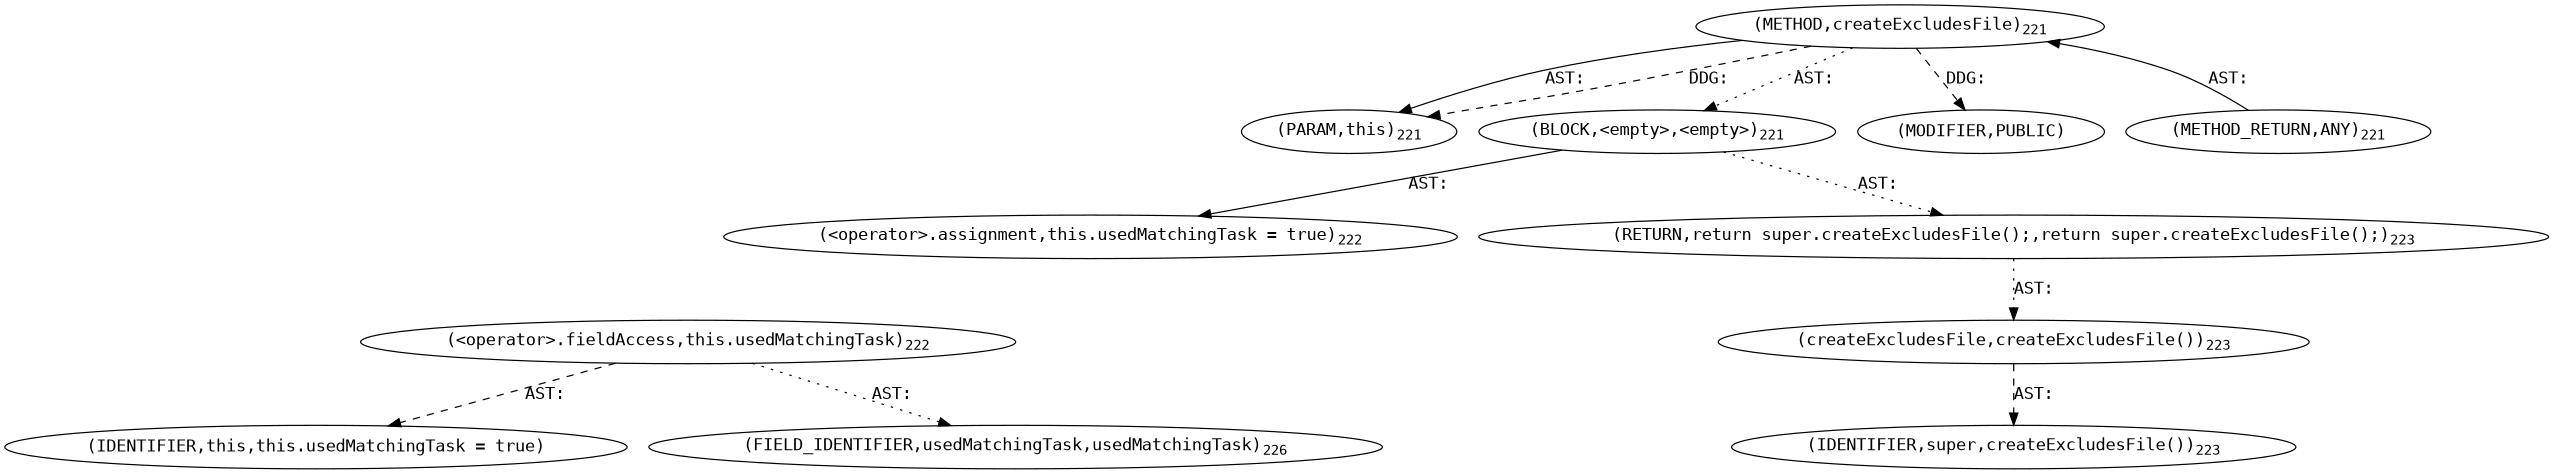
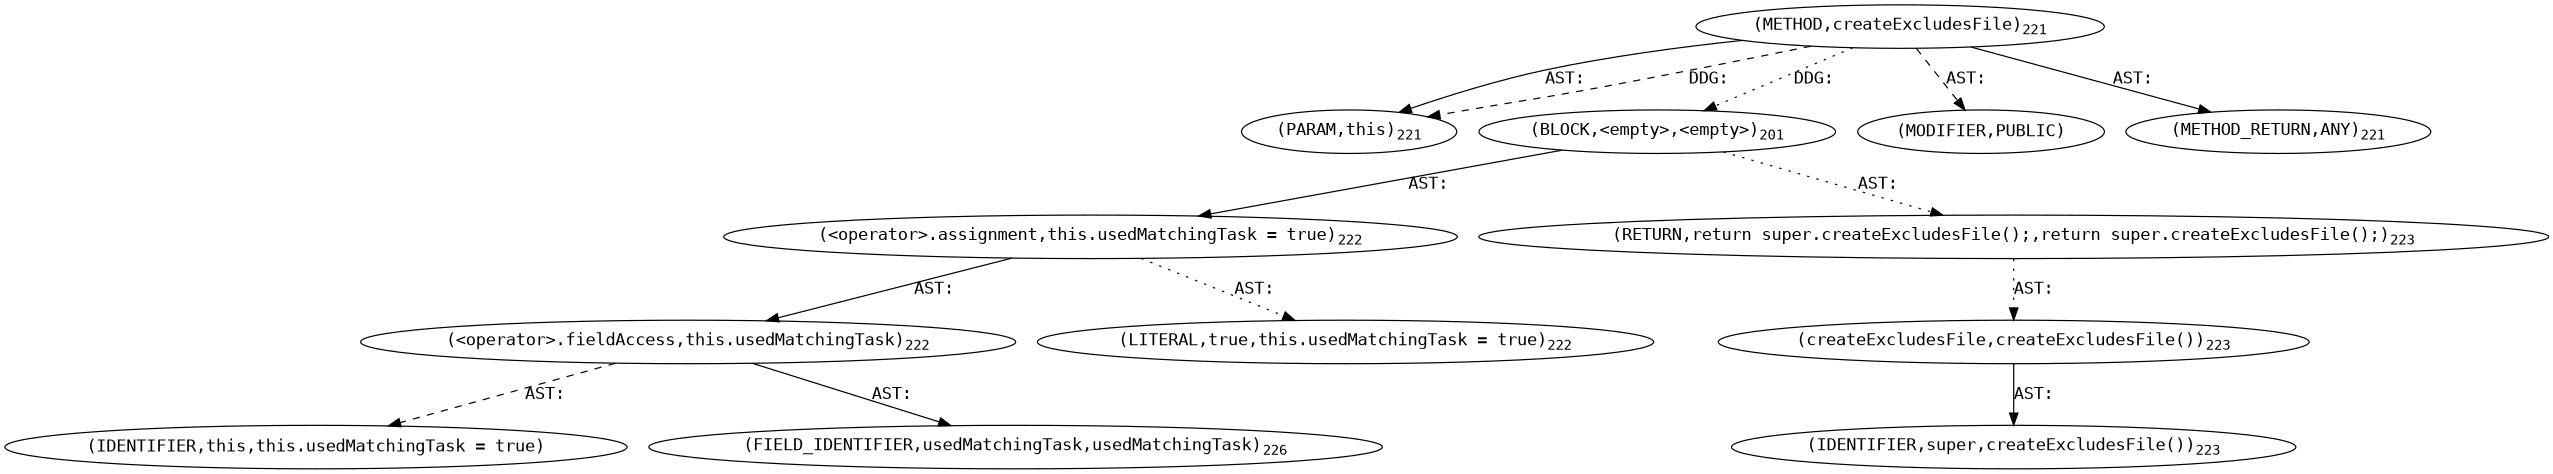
(2158, 67) -> (2085, 78)
(1819, 79) -> (1819, 79)
(1971, 79) -> (1971, 79)
(1772, 130) -> (1772, 130)
none -> (895, 288)
none -> (1345, 342)
(2014, 388) -> (2014, 388)
(846, 393) -> (846, 393)
